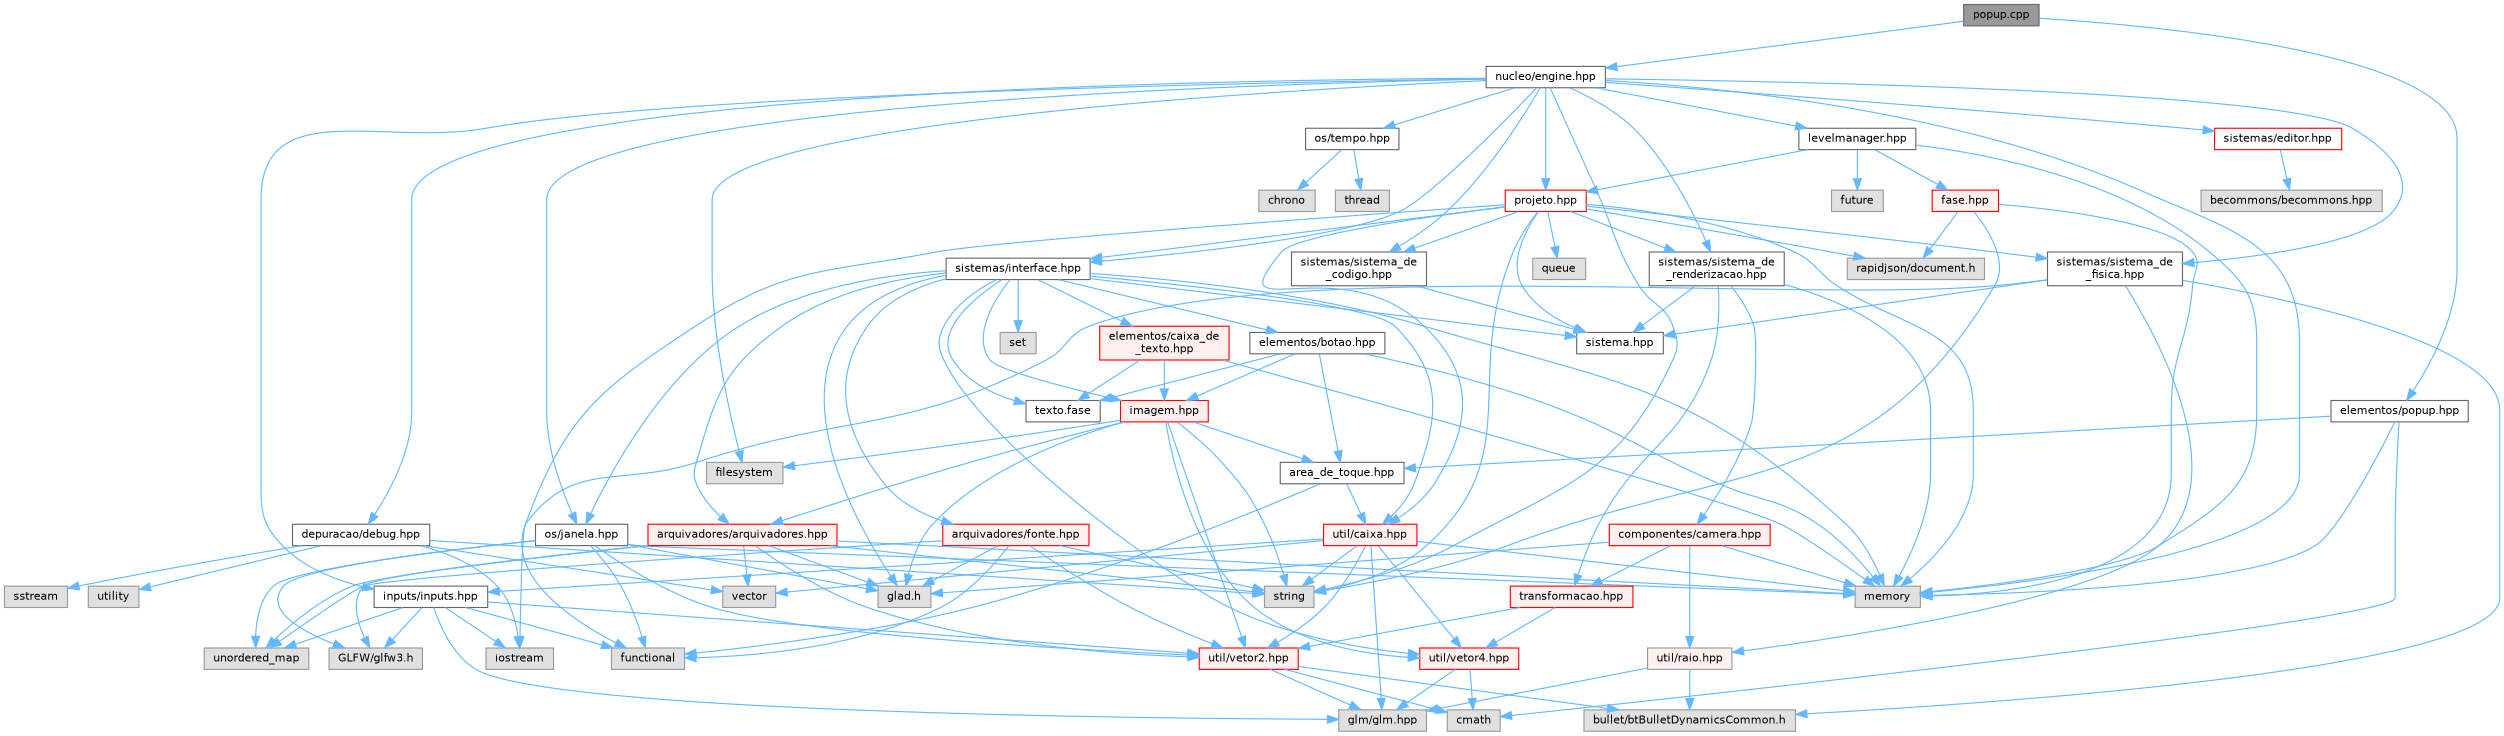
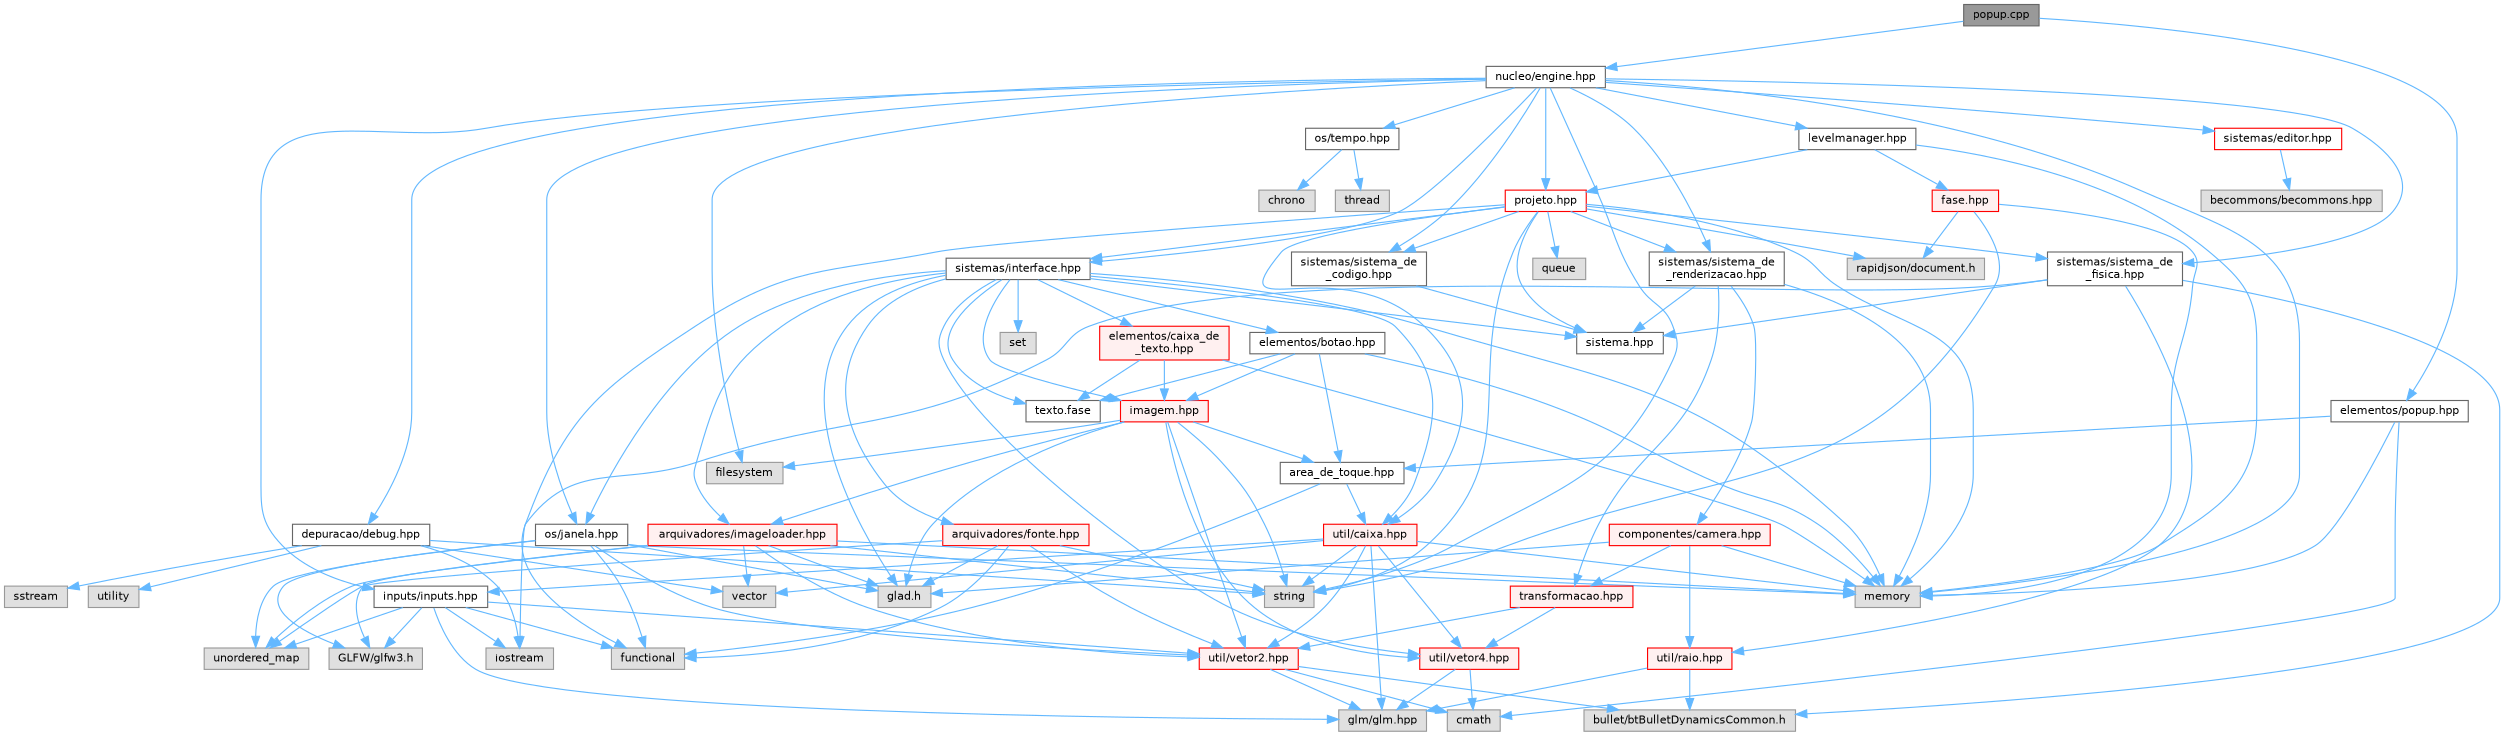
(1857, 201) -> none
(742, 535) -> (742, 535)
(1690, 659) -> (1690, 659)
